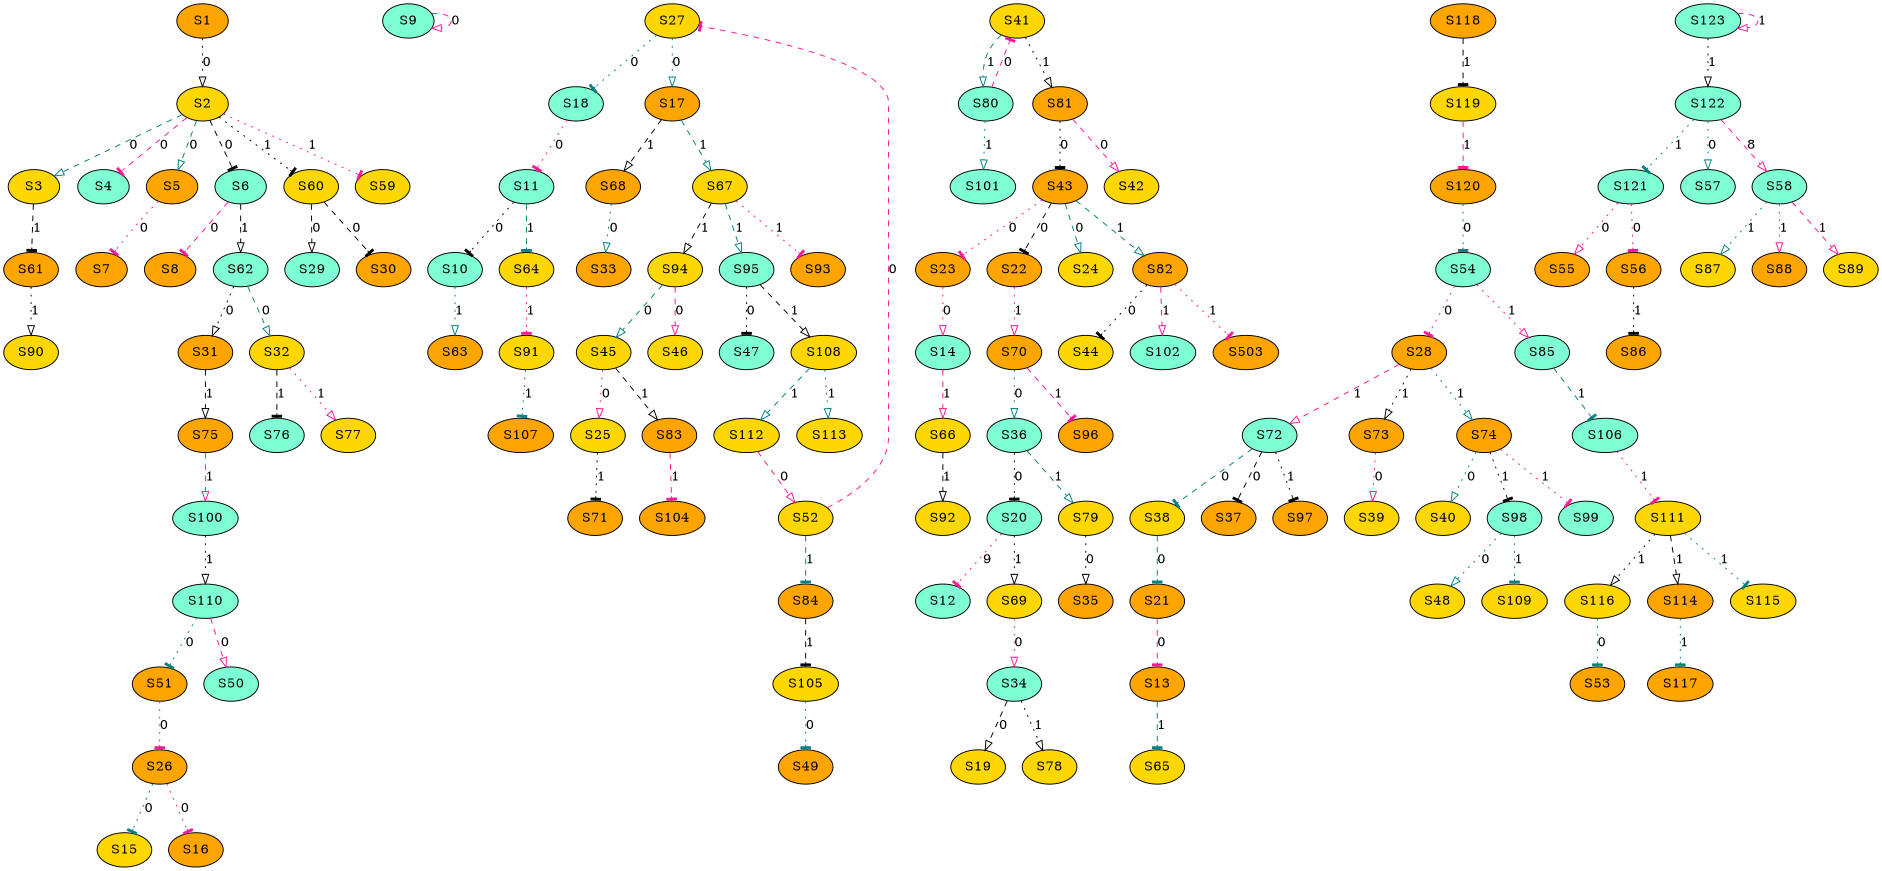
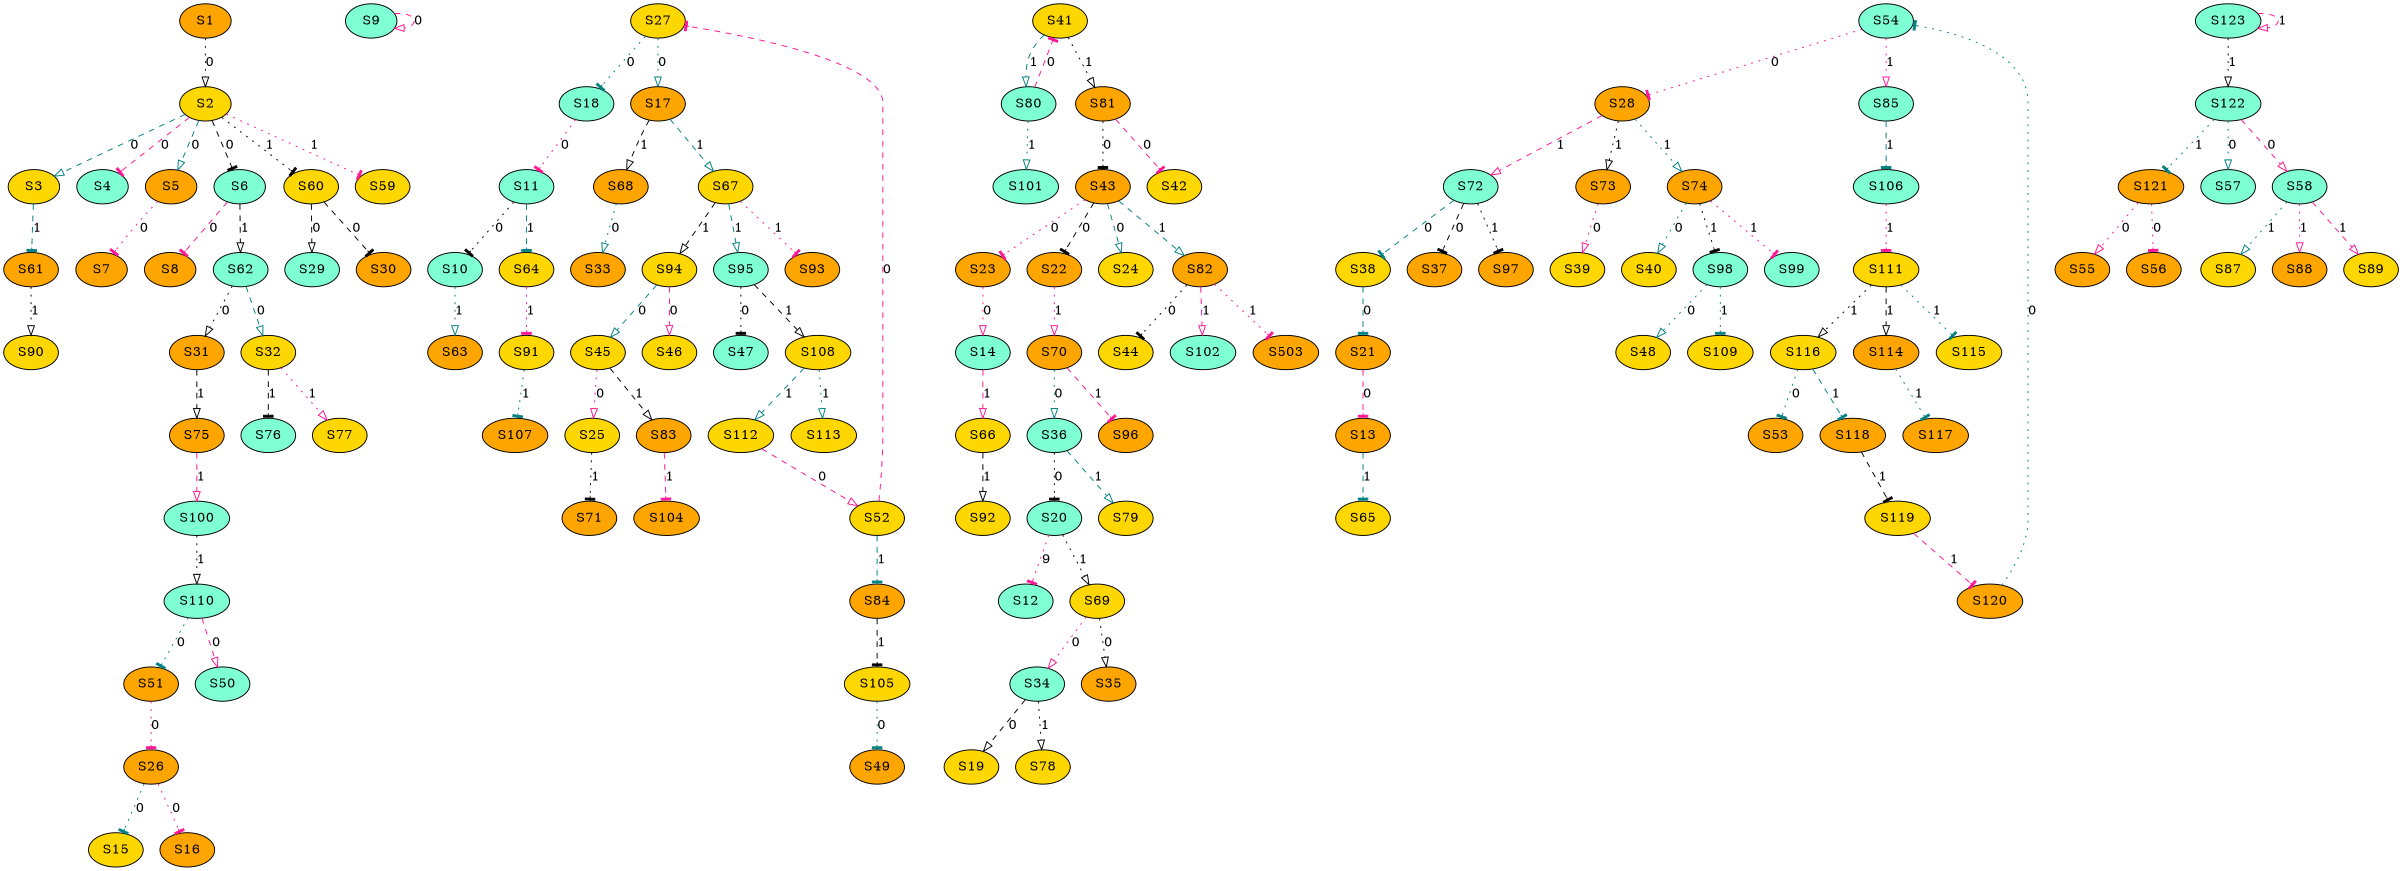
(1093, 142) -> (1137, 144)
(1752, 145) -> (2272, 145)
(1631, 187) -> (2151, 187)
(33, 226) -> (33, 226)
(1634, 353) -> none
none -> (1827, 392)
(1086, 555) -> (1102, 638)
